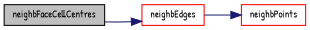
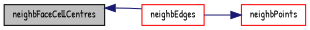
(118, 22) -> (129, 8)
